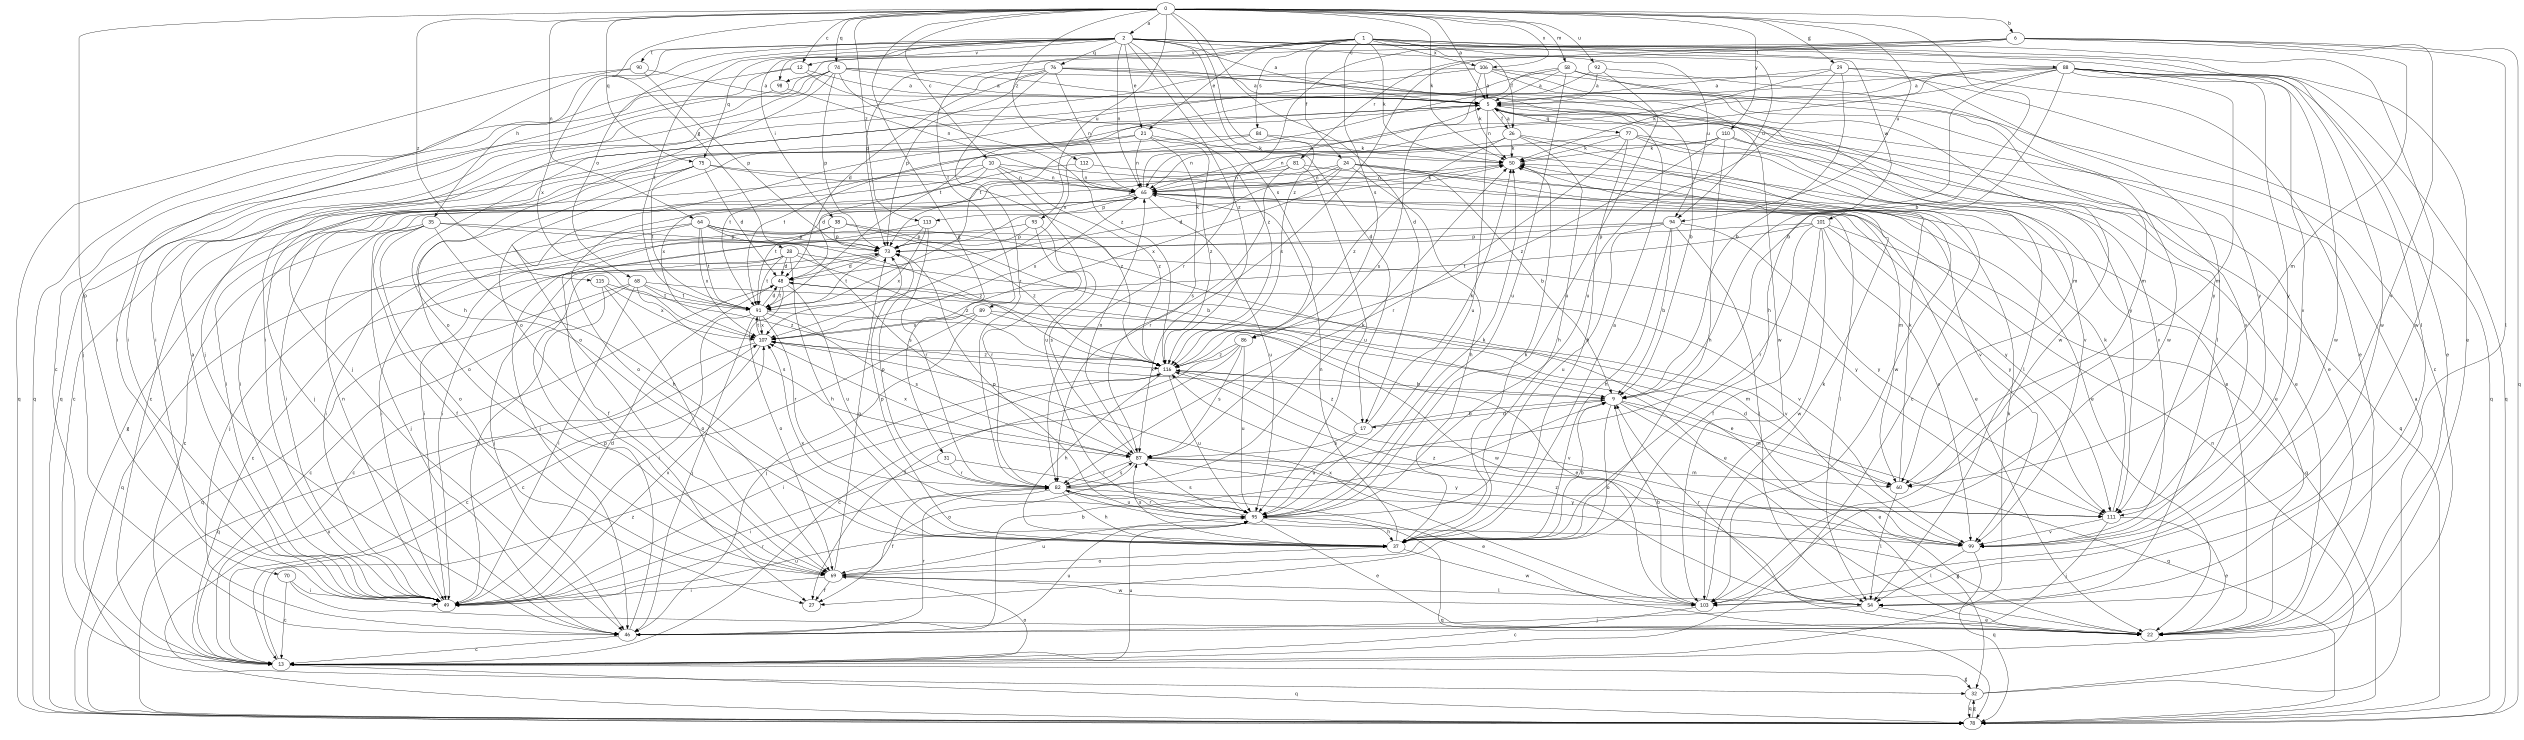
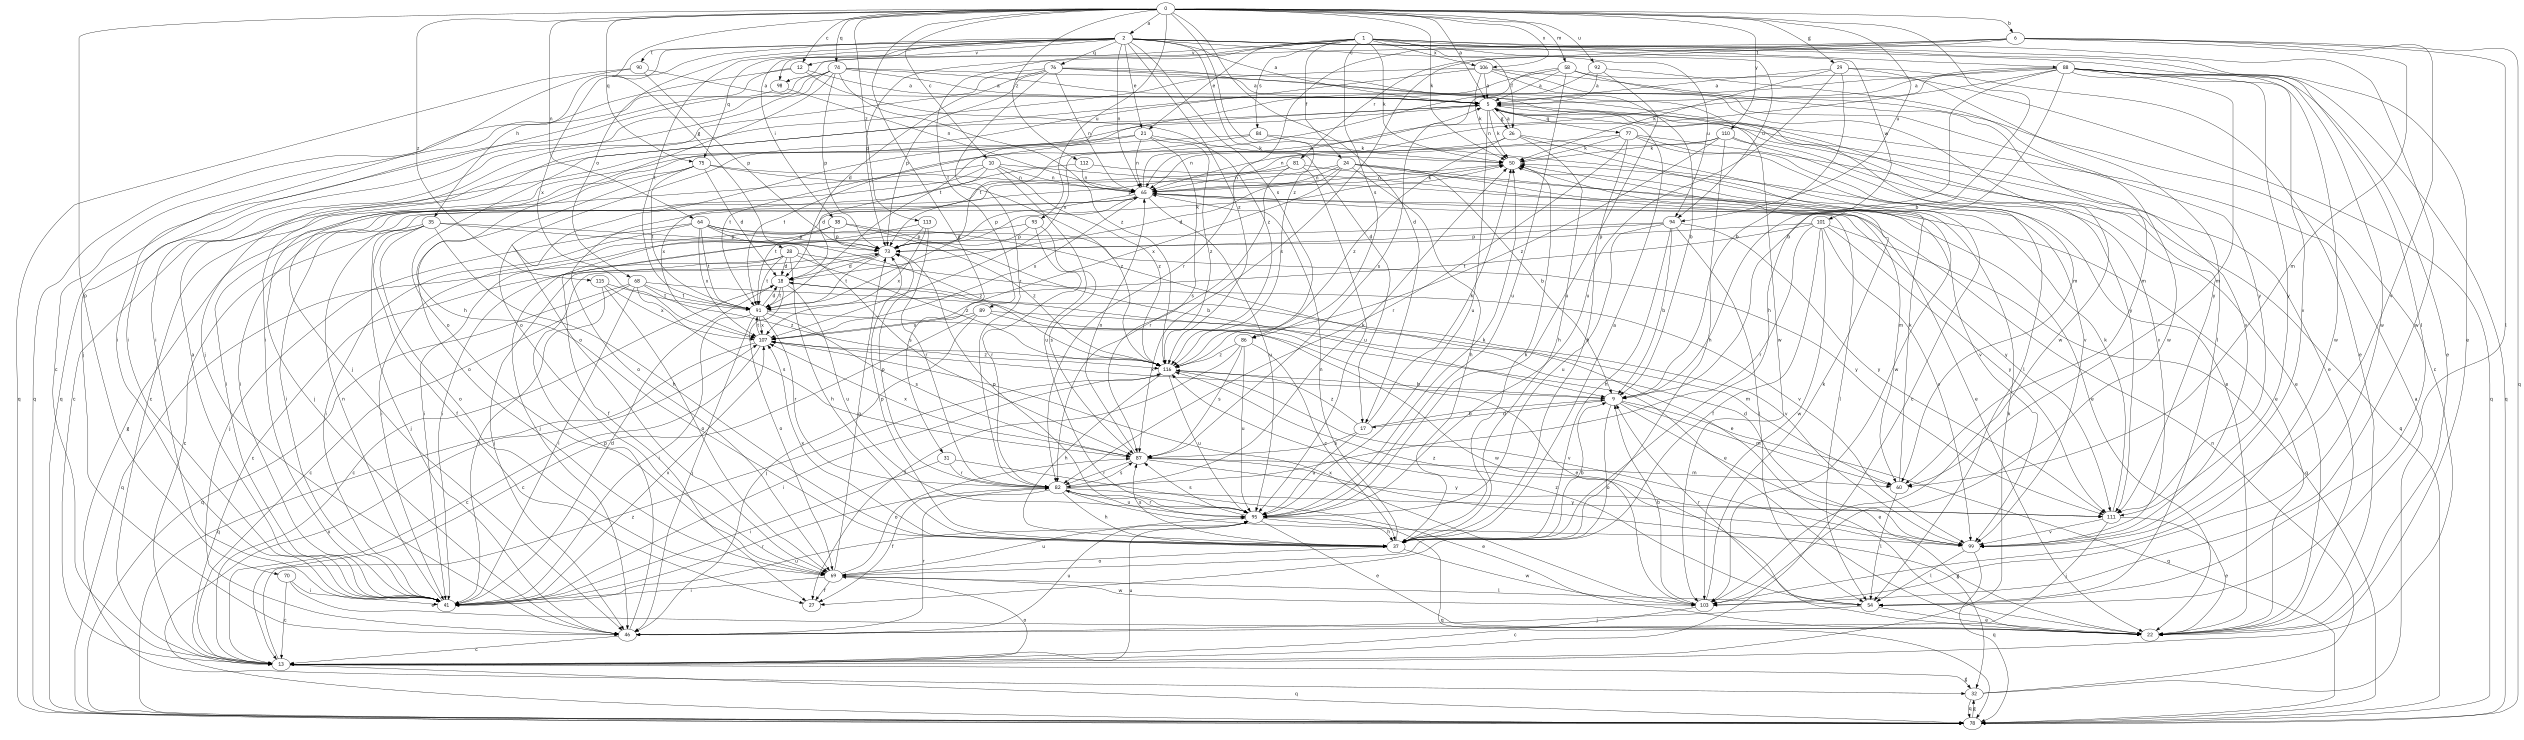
(1502, 119) -> (1502, 119)
(1512, 148) -> (1495, 134)
(1019, 214) -> (1008, 213)
(781, 281) -> (781, 281)
(983, 507) -> (965, 482)
(1080, 511) -> none
(779, 554) -> (1321, 440)
(446, 606) -> (446, 606)
